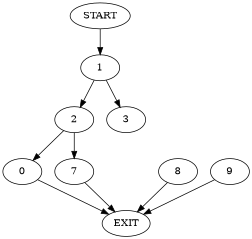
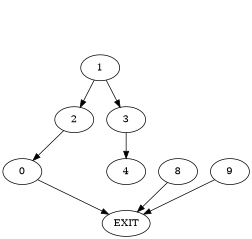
(100, 16) -> none
(74, 172) -> none
none -> (126, 172)
